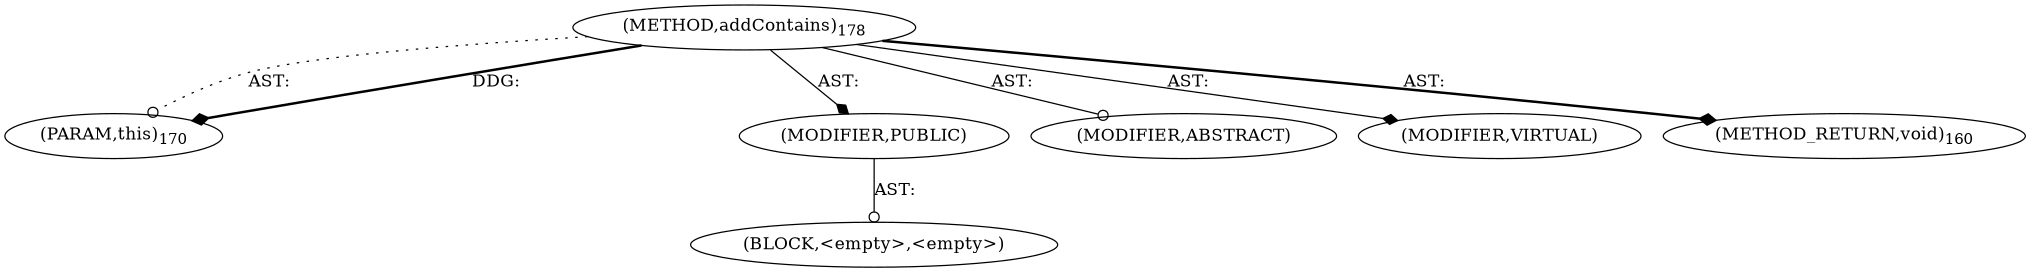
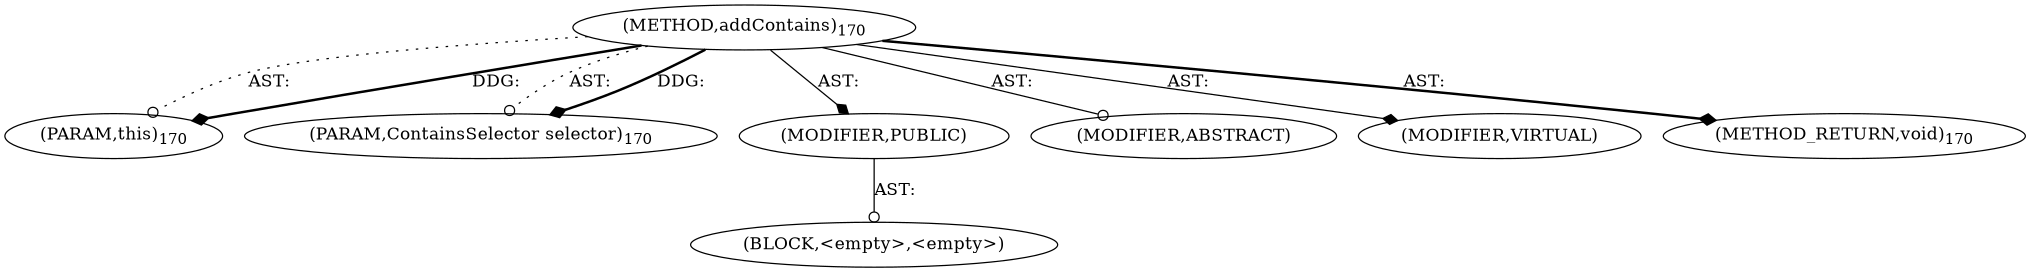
(852, 26) -> (852, 26)
(1959, 134) -> (1959, 134)
none -> (481, 136)
